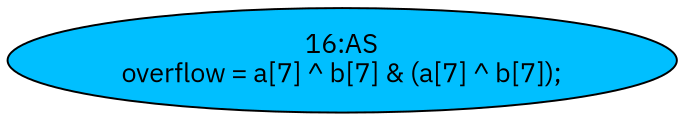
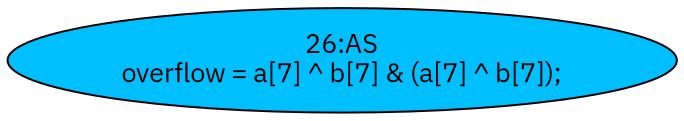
(342, 60) -> (342, 60)
